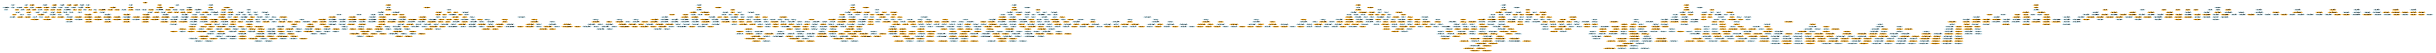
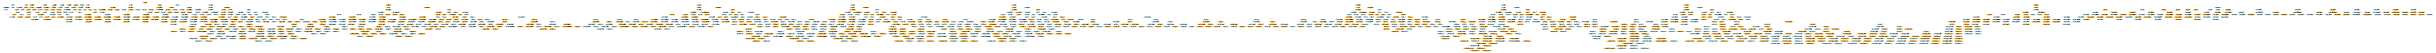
(974, 36) -> (974, 36)
